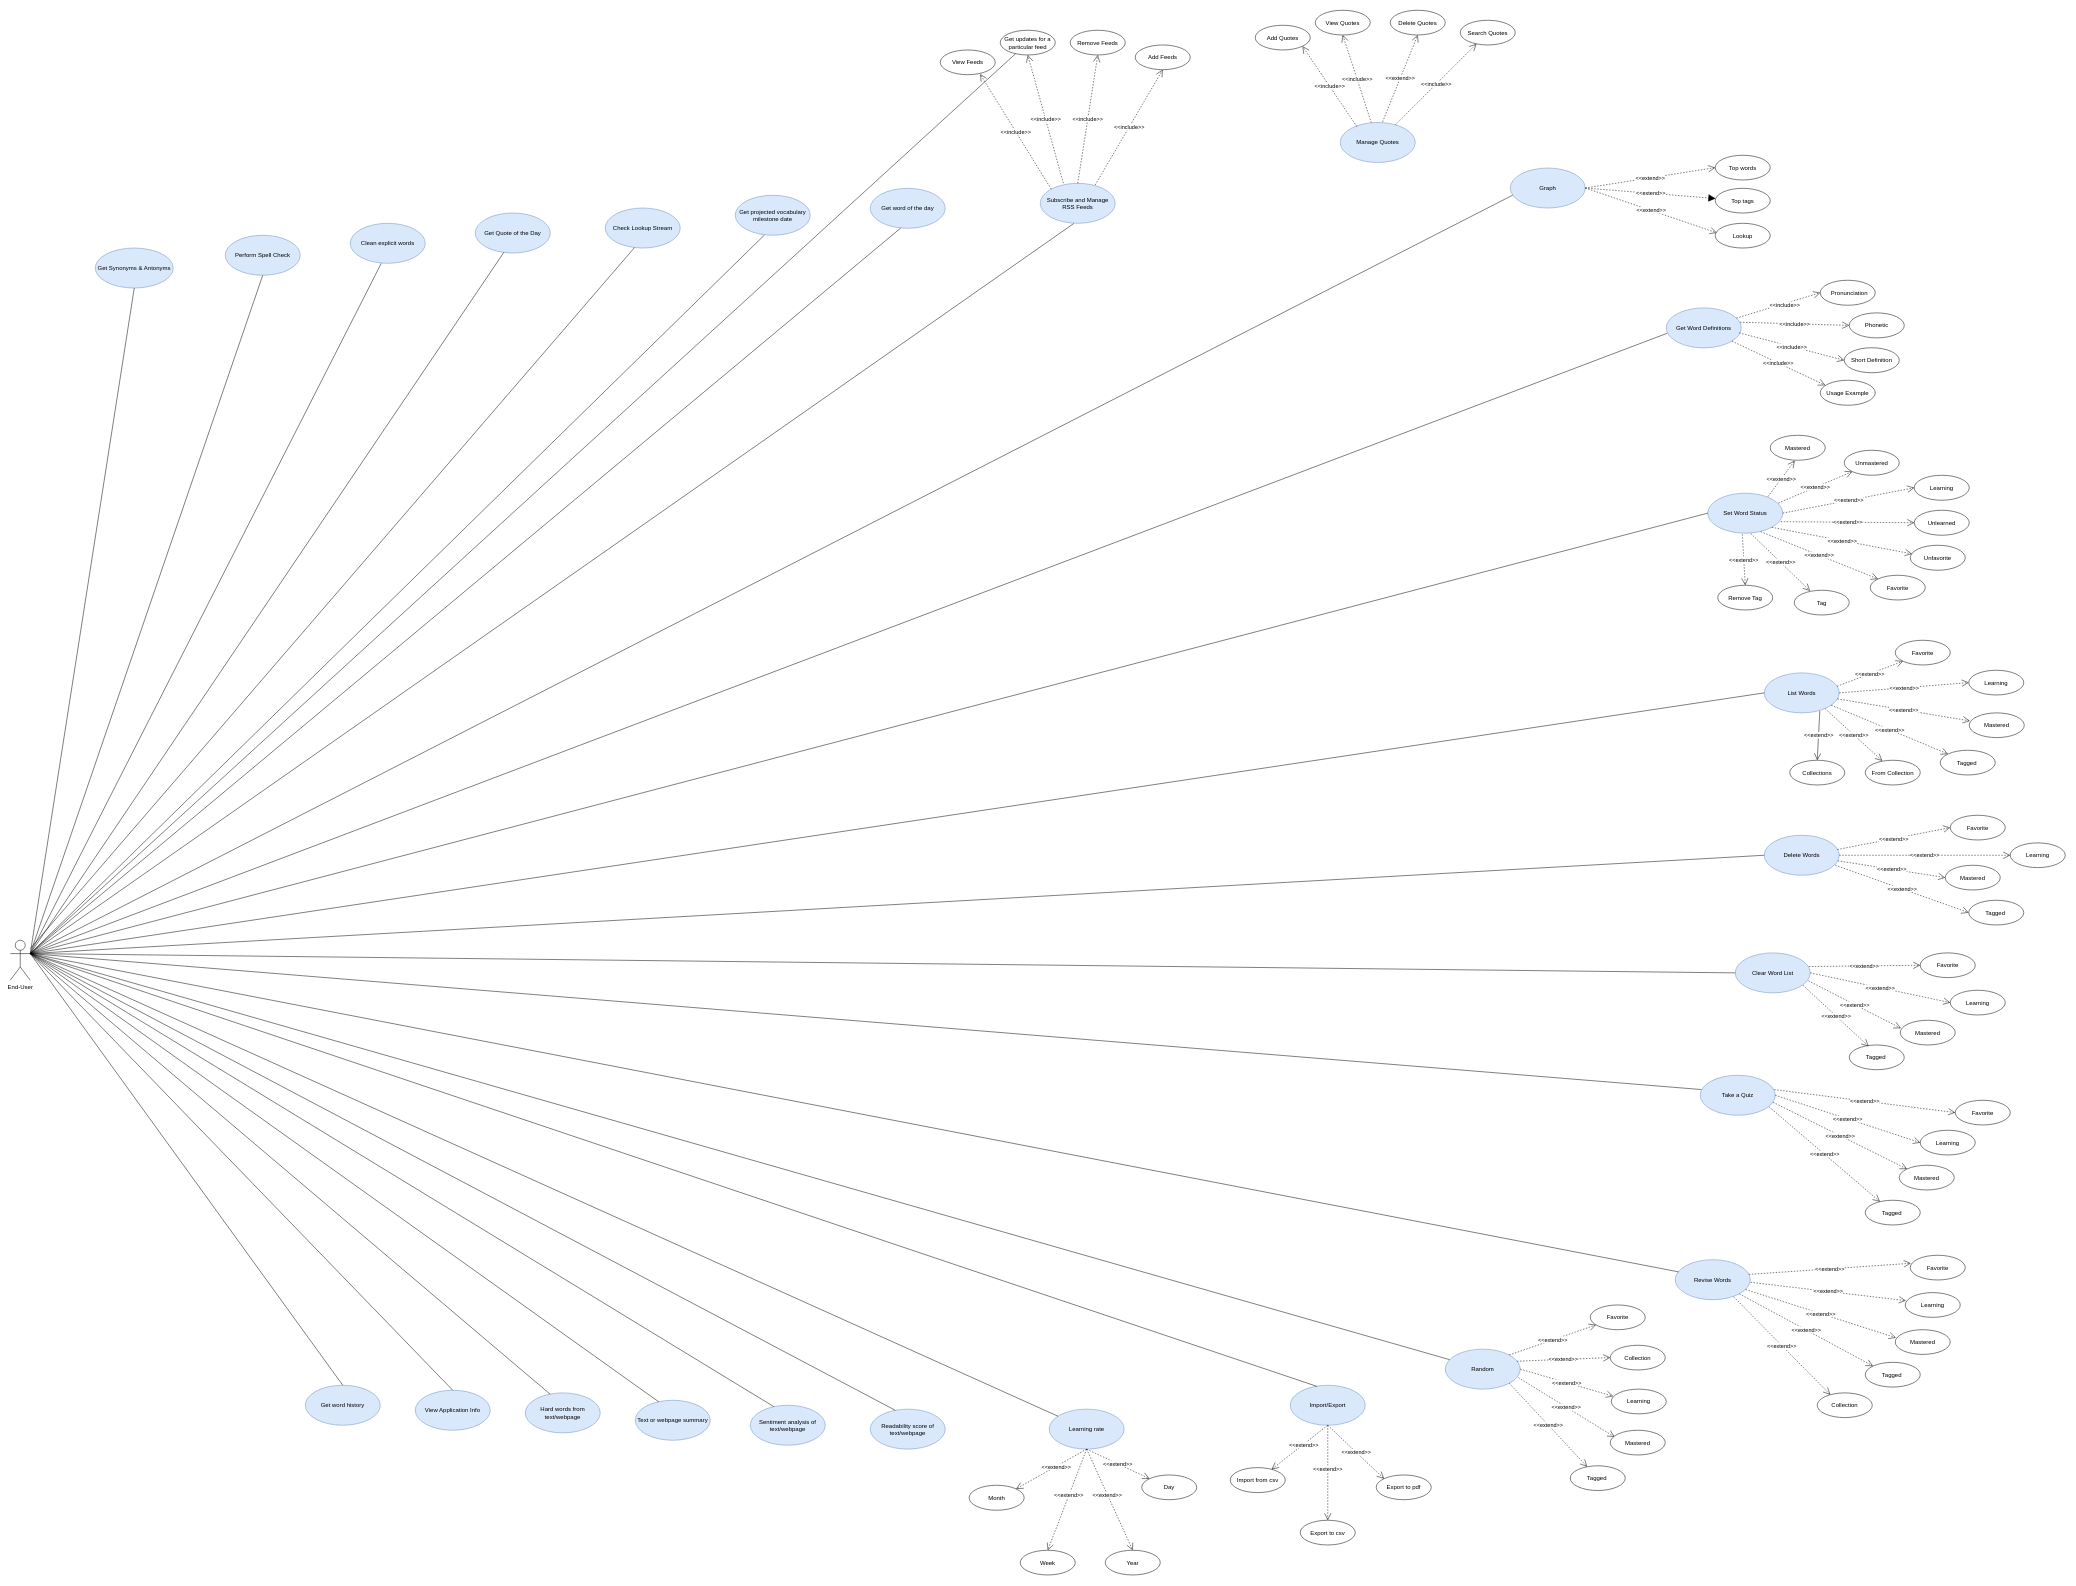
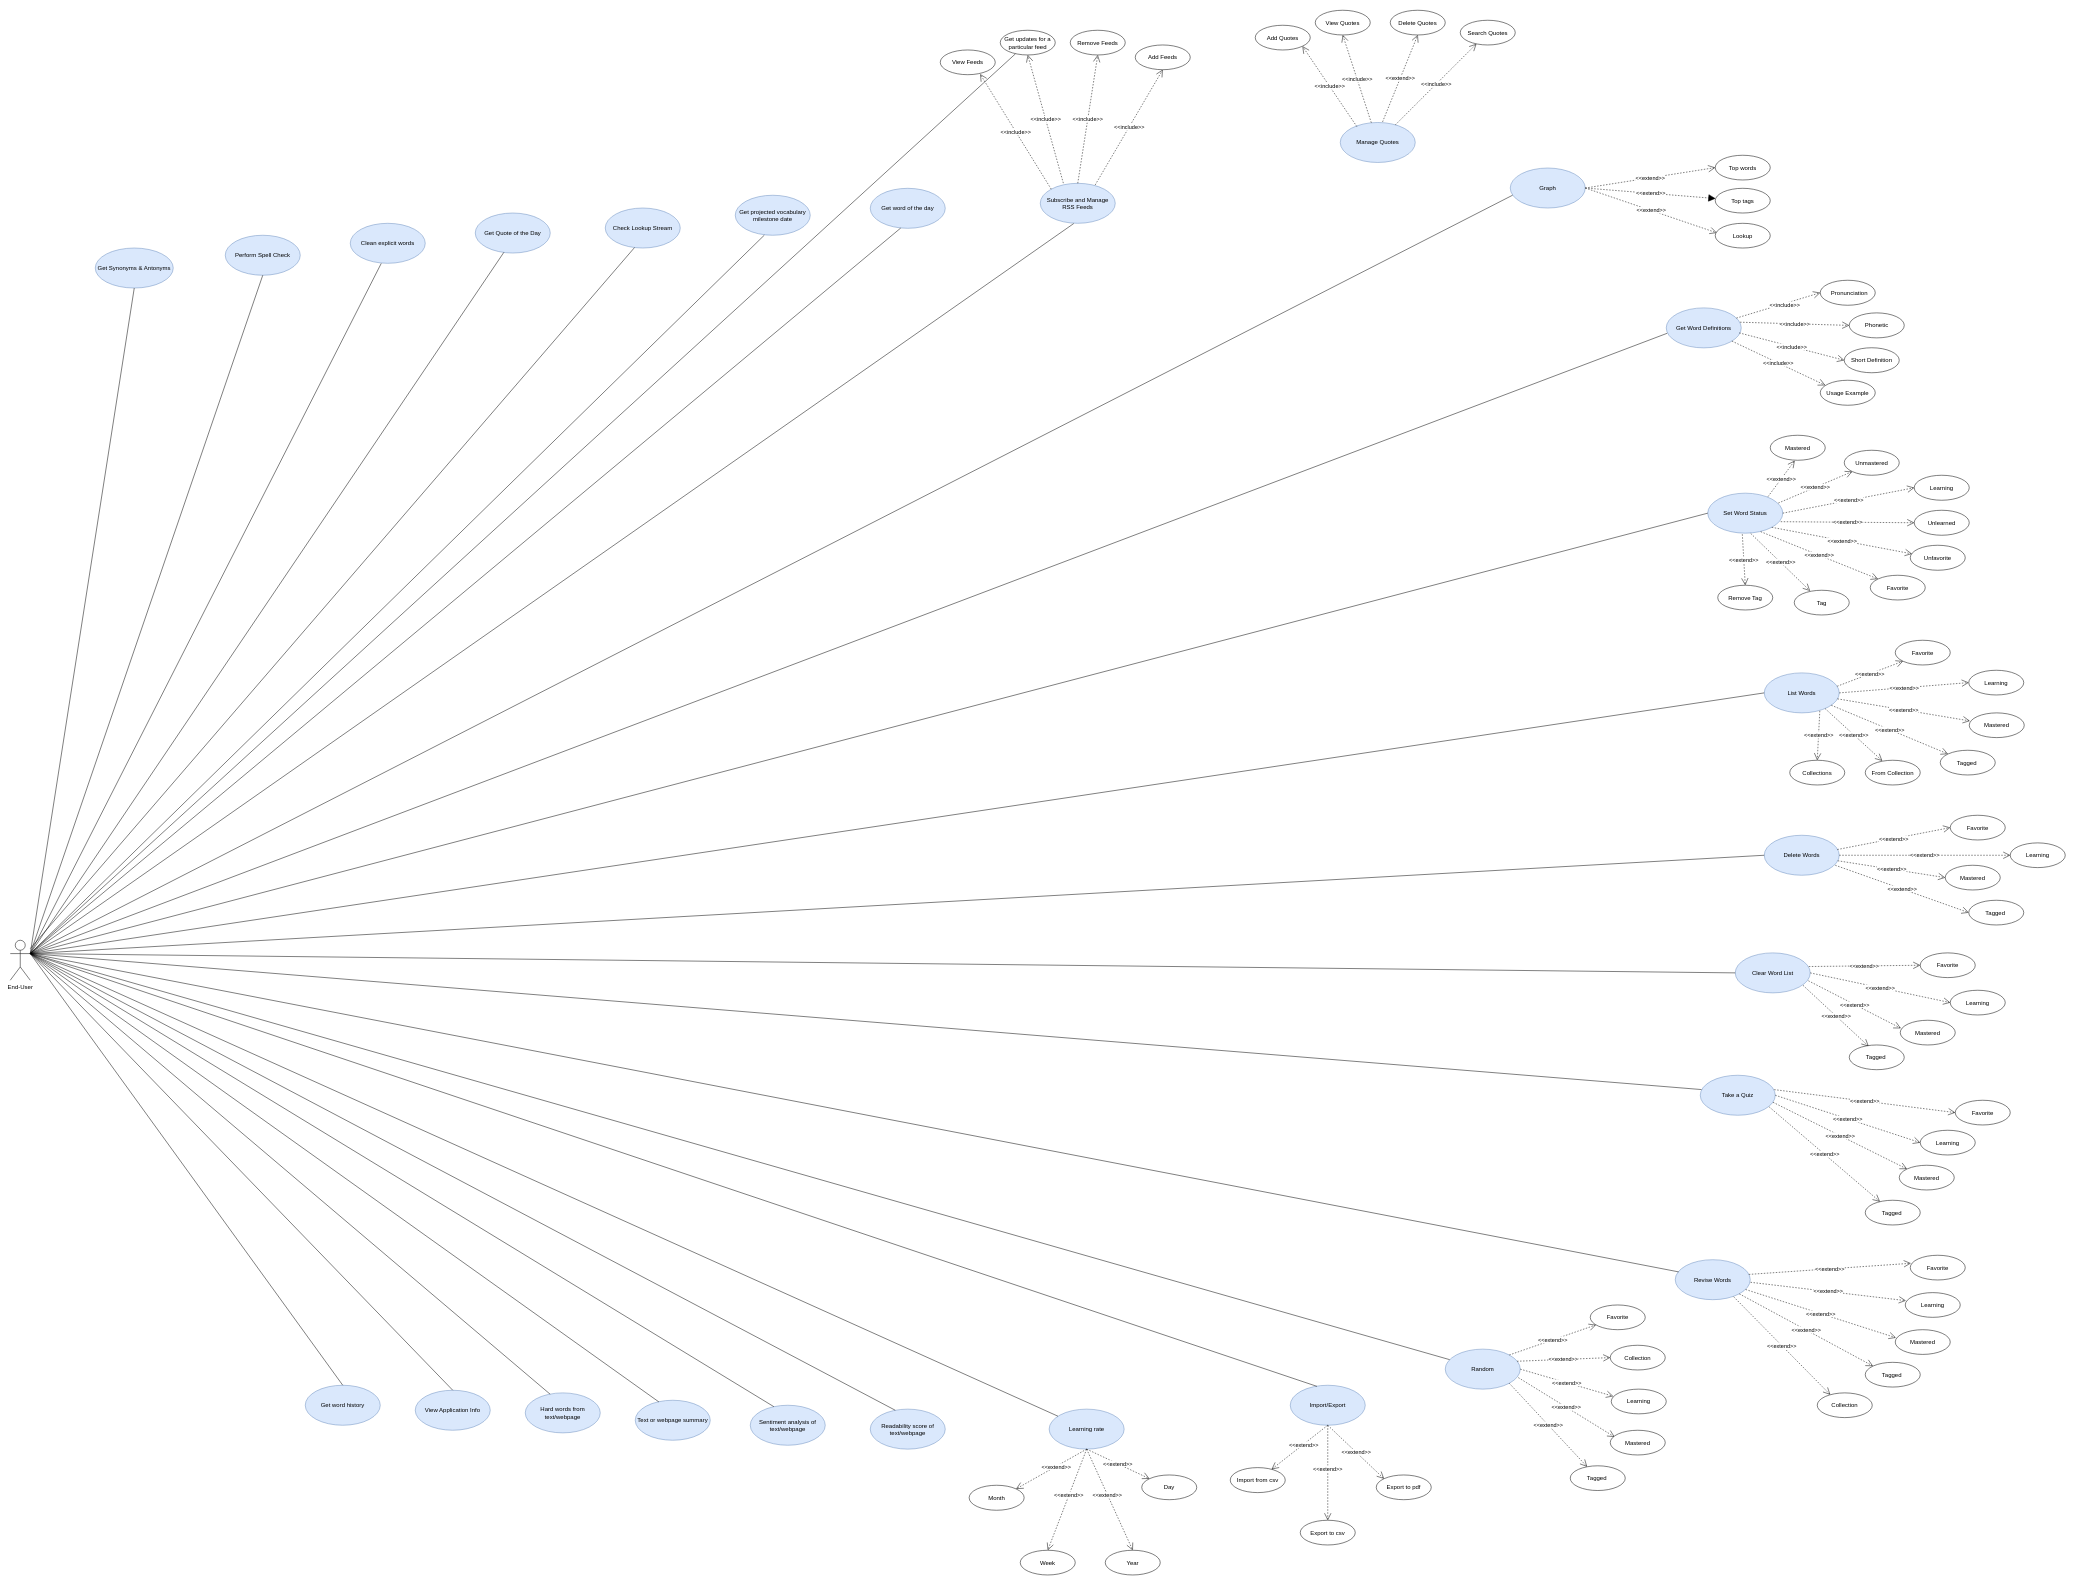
(1819, 733) -> (1819, 733)
